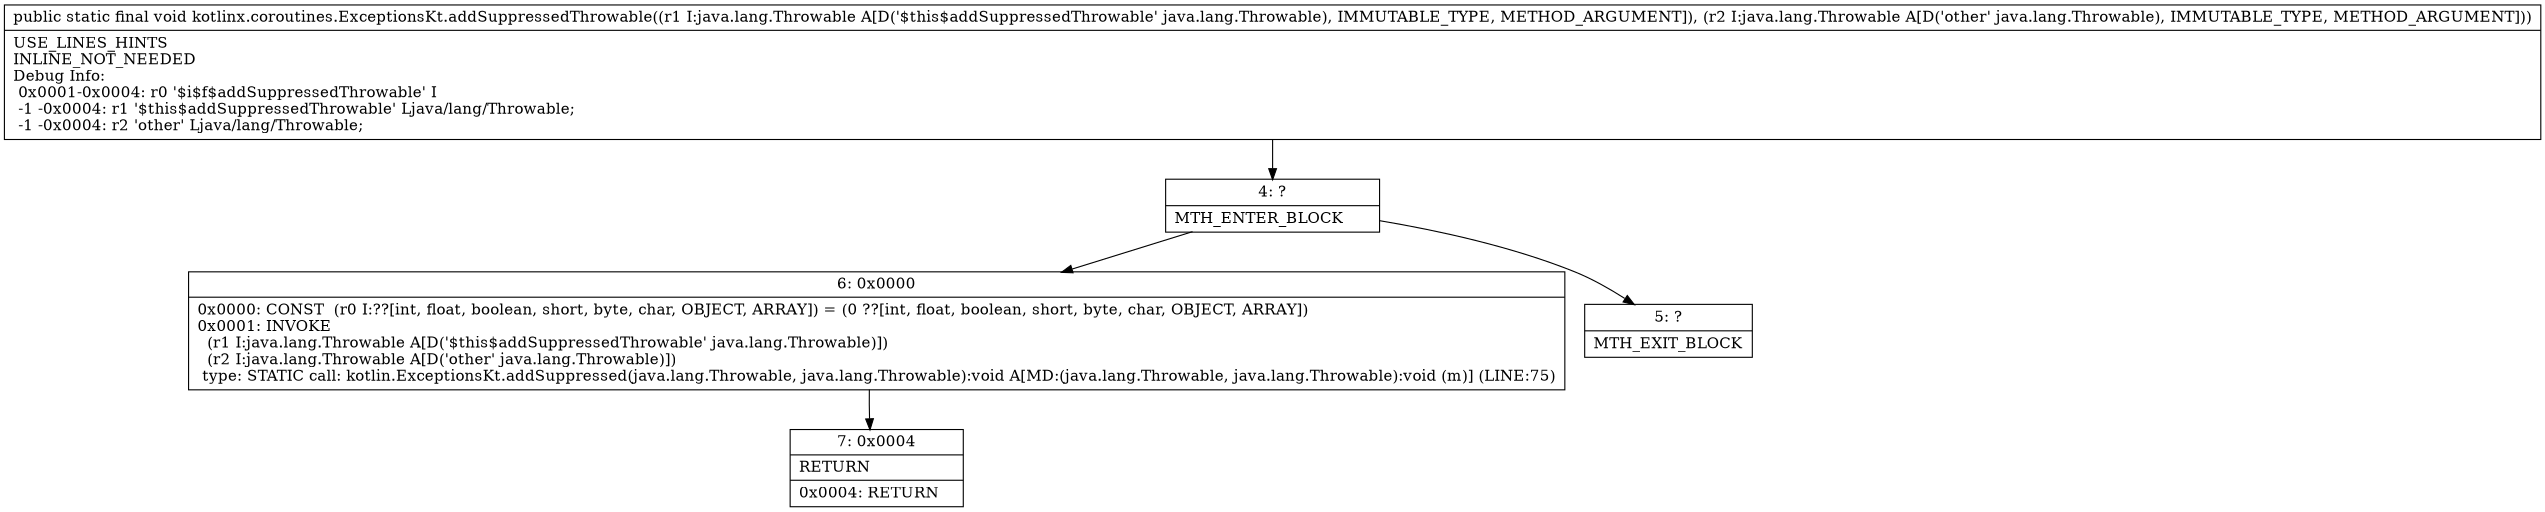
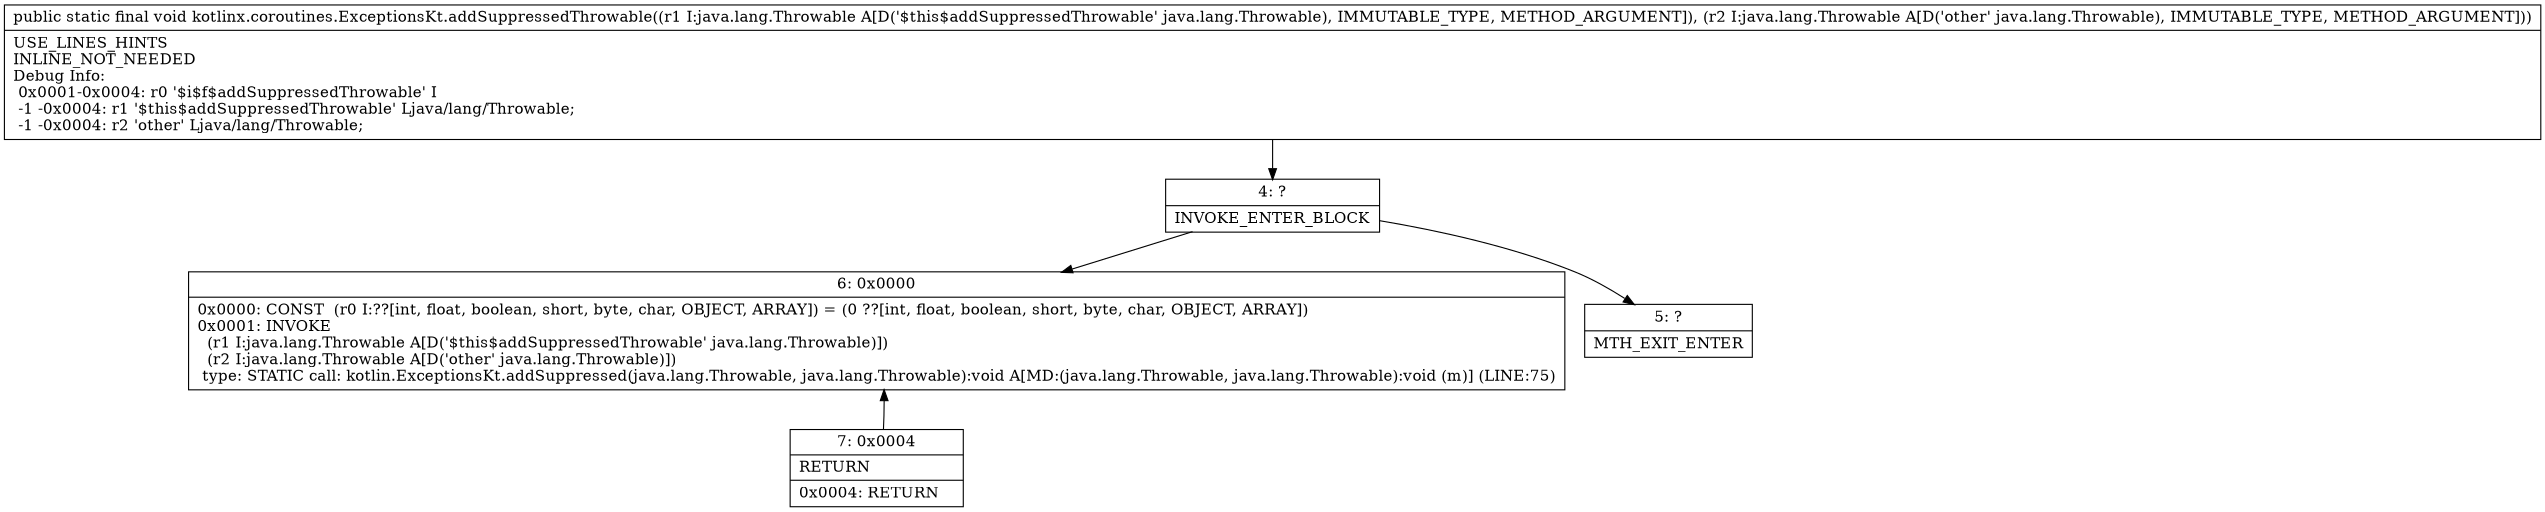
(1259, 218) -> (1273, 218)
(1669, 344) -> (1669, 344)
(869, 404) -> (884, 415)
